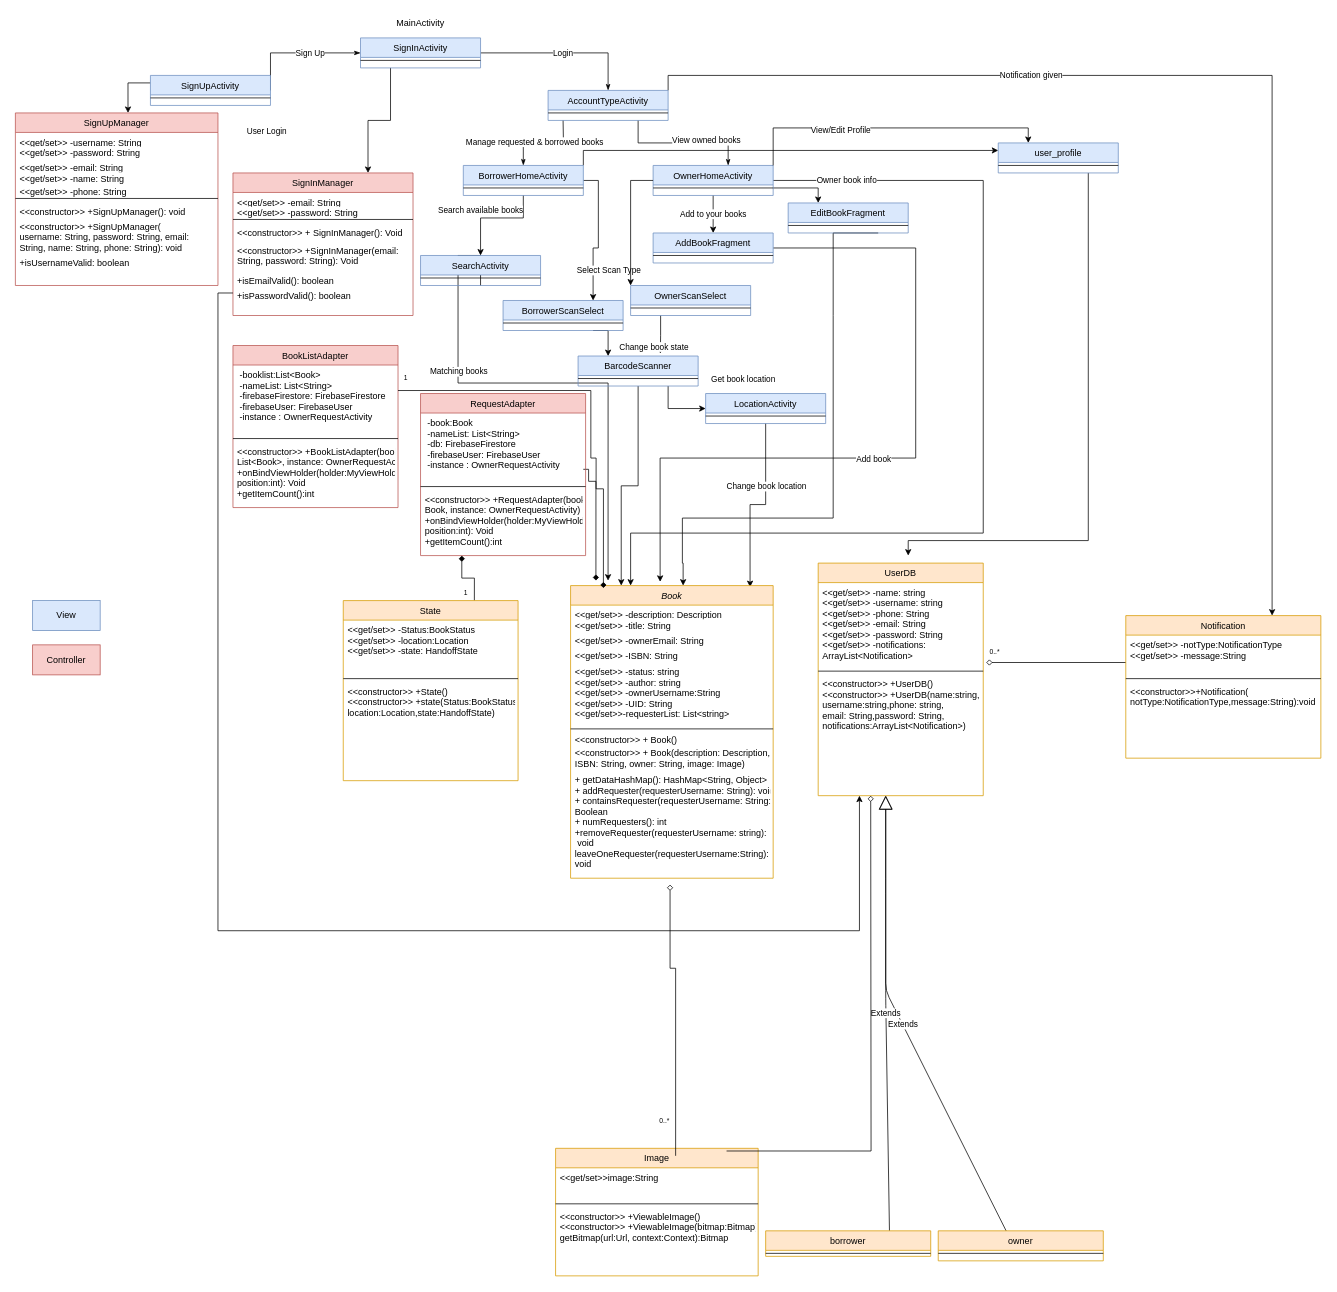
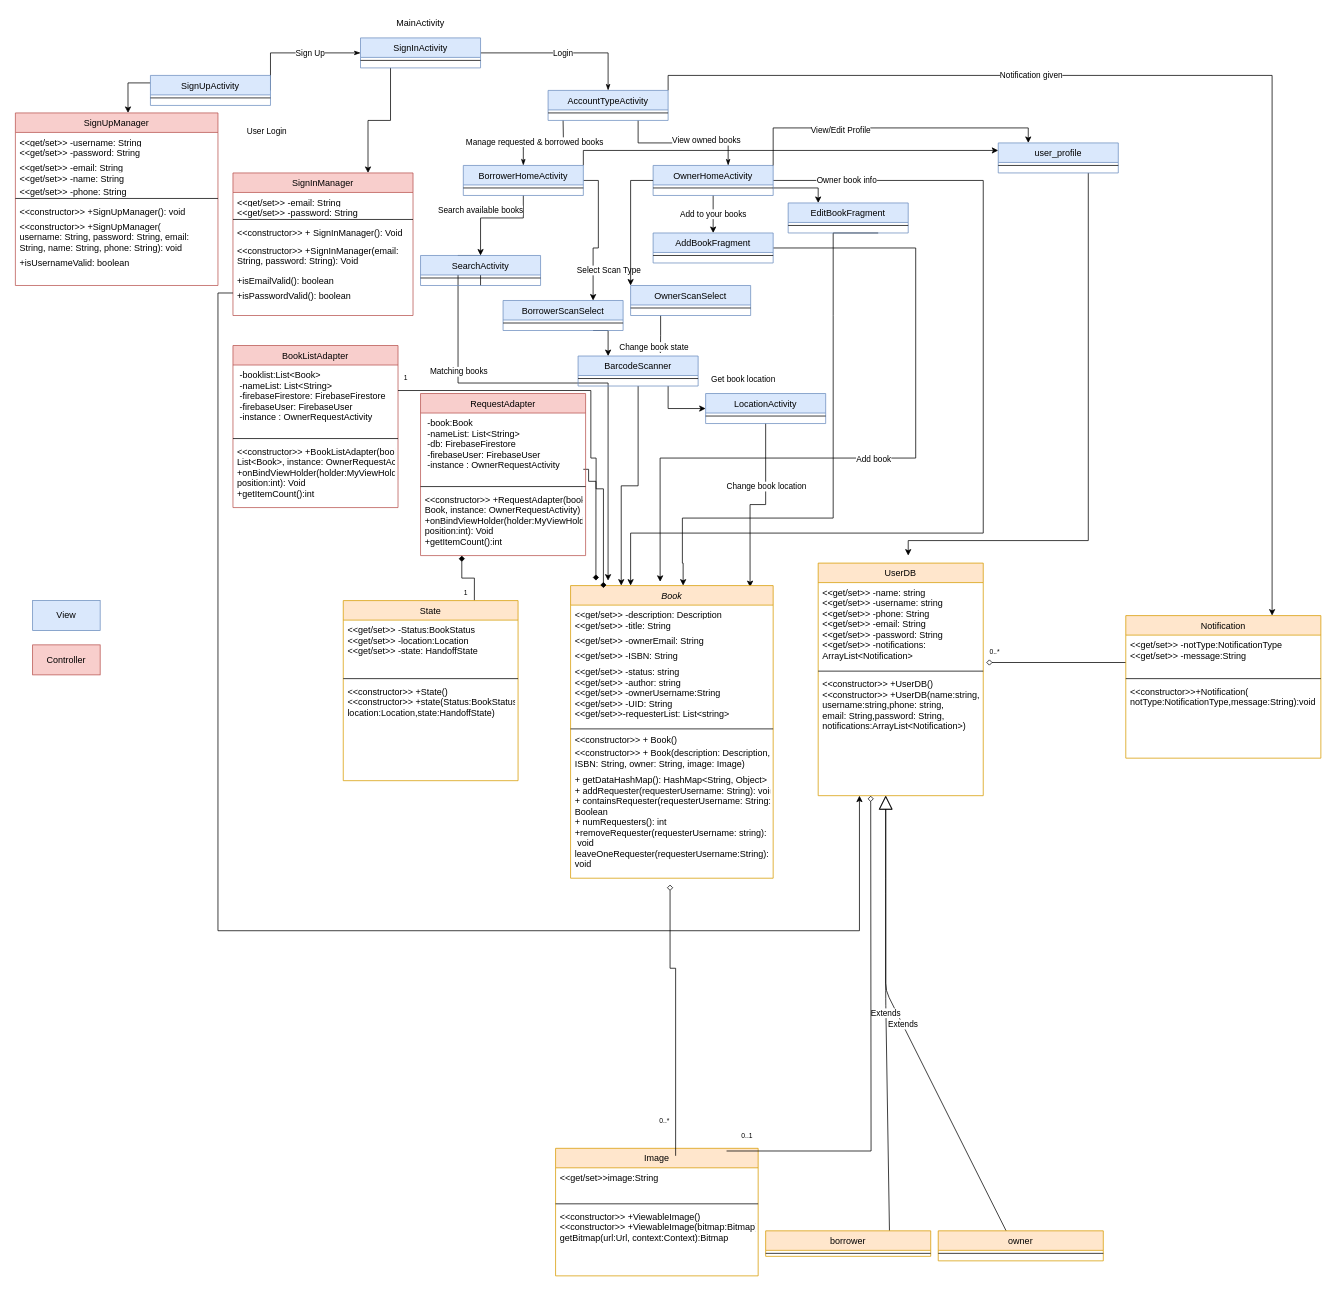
none -> (747, 1136)
